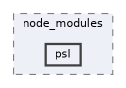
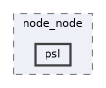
(63, 24) -> (53, 24)
